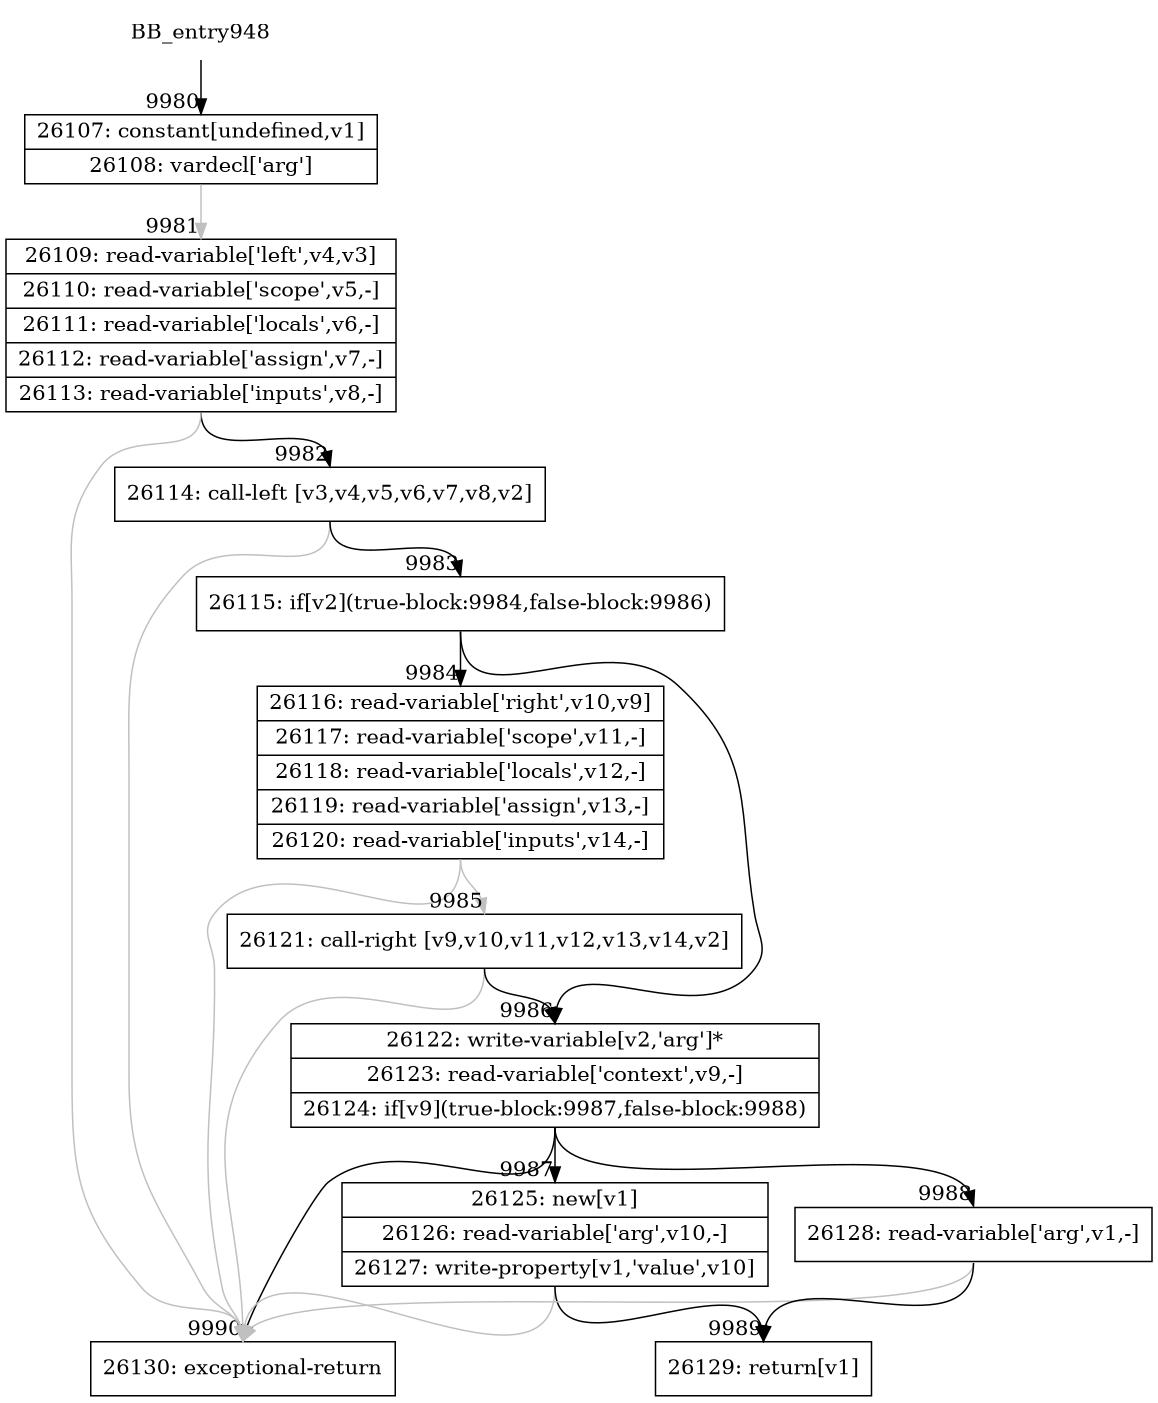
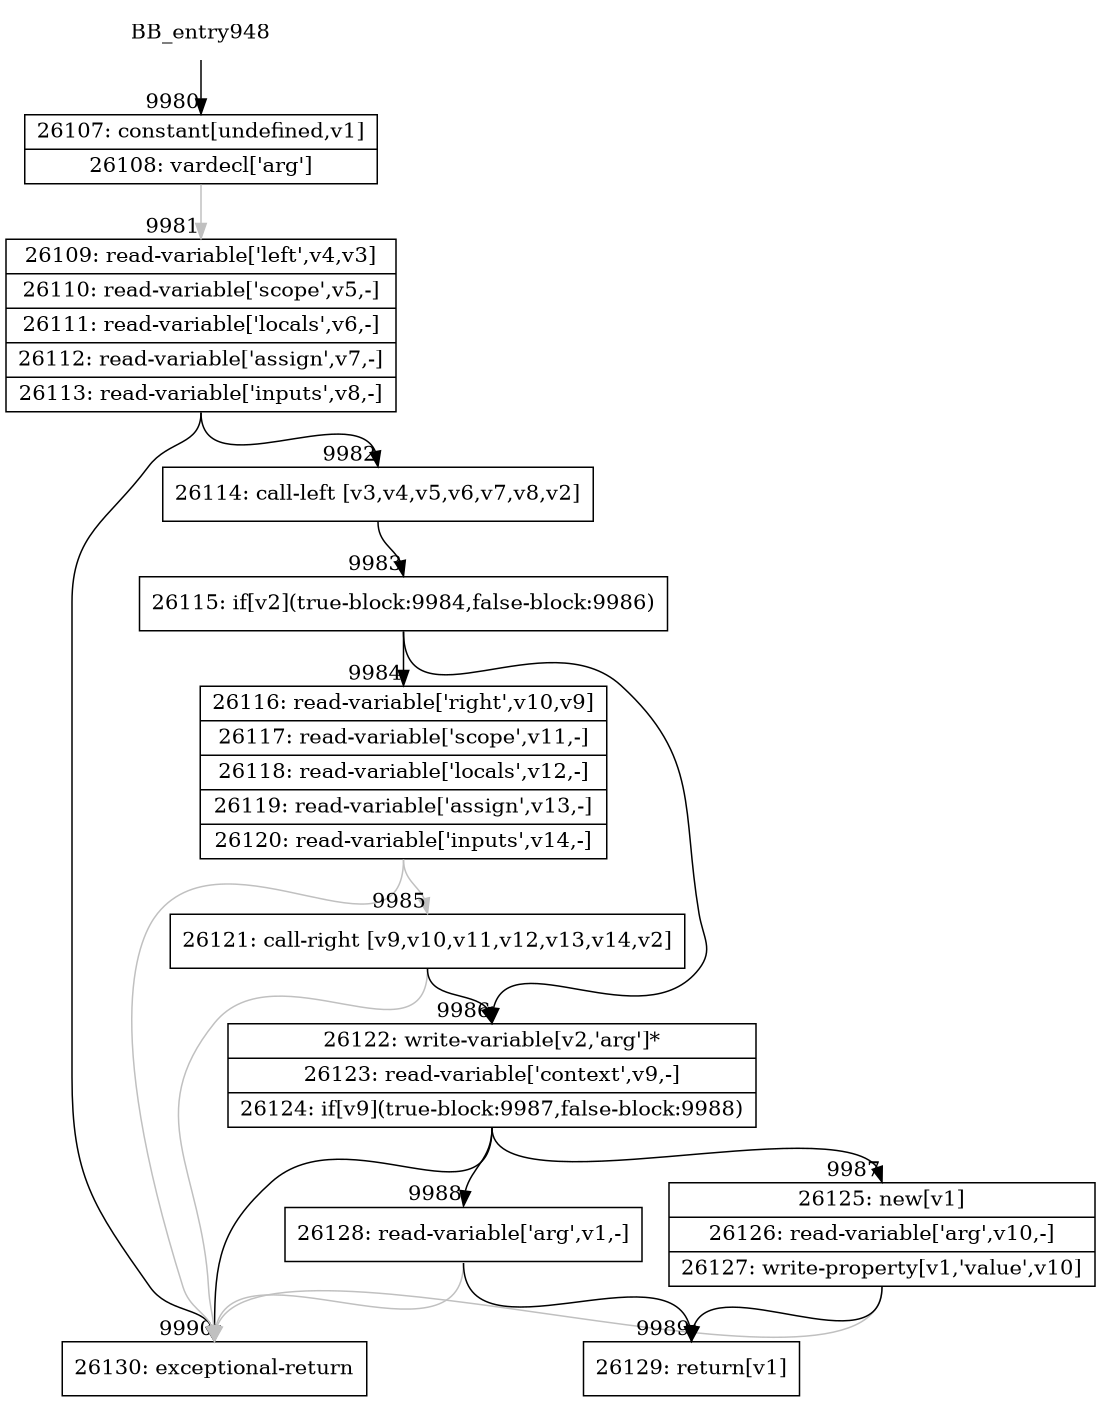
(129, 873) -> none
(72, 875) -> (72, 872)
